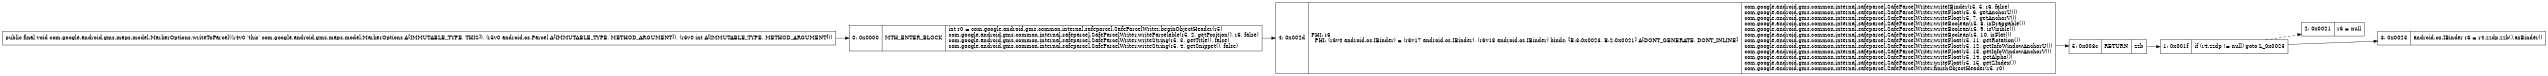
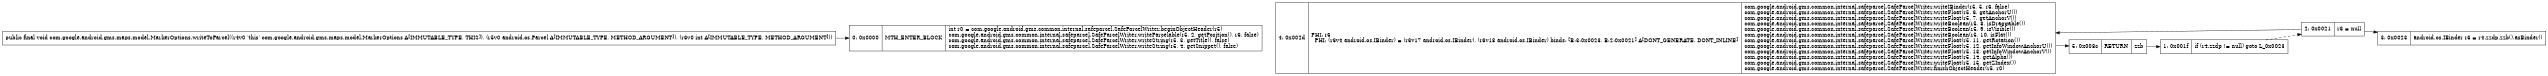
(1267, 38) -> (2180, 31)
(2331, 43) -> (2369, 32)
